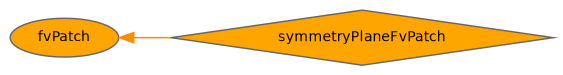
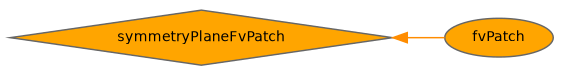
(152, 38) -> (426, 38)
